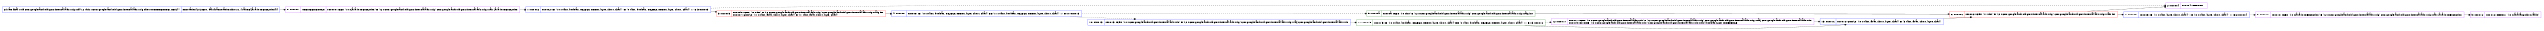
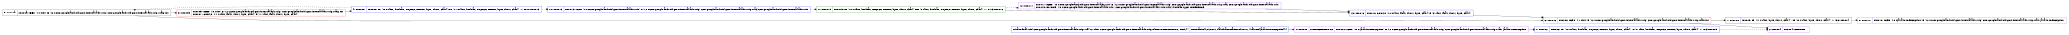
(713, 12) -> (173, 13)
(888, 14) -> (347, 11)
(2506, 15) -> none
